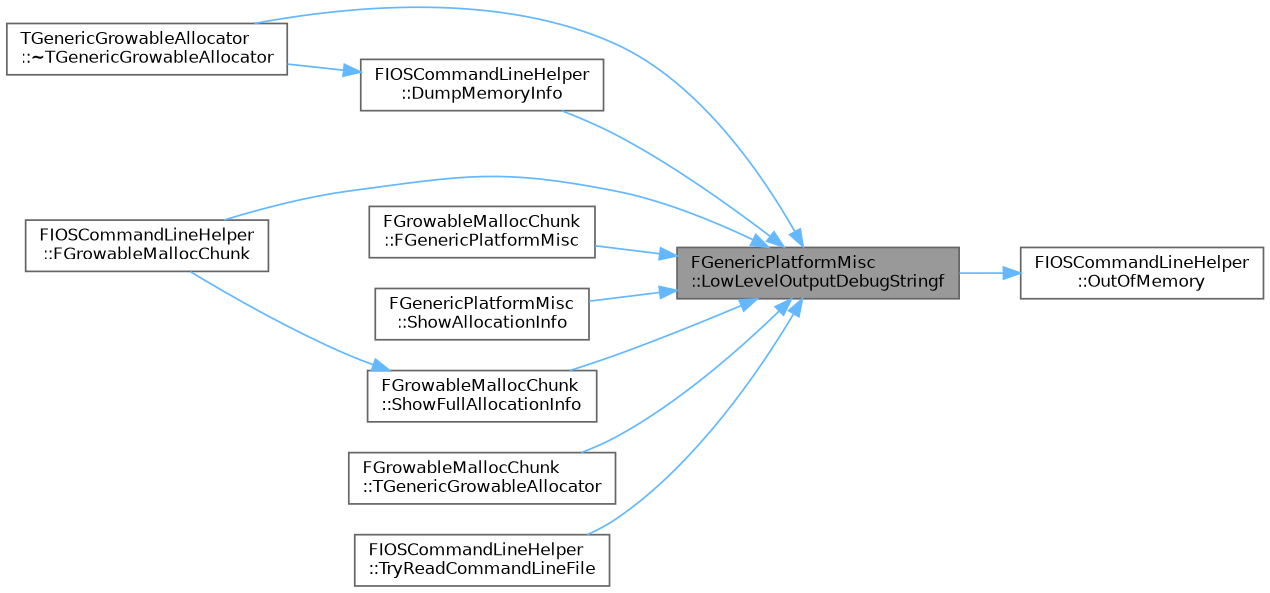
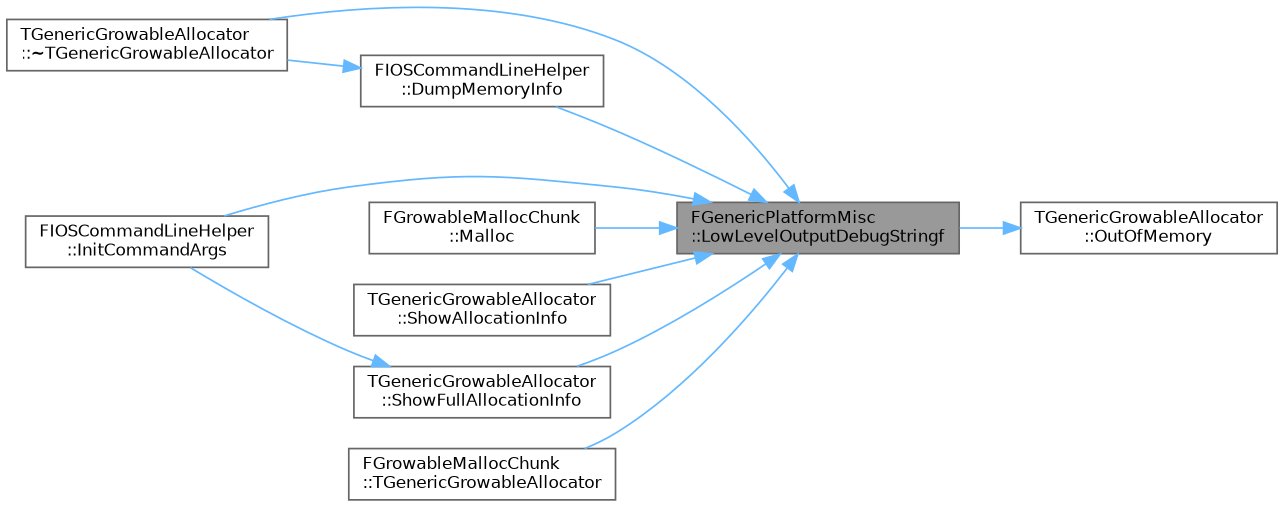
(482, 232) -> (482, 228)
(147, 246) -> (147, 242)
(1142, 273) -> (1149, 228)
(482, 314) -> (482, 310)
(482, 396) -> (482, 392)
(482, 560) -> none
